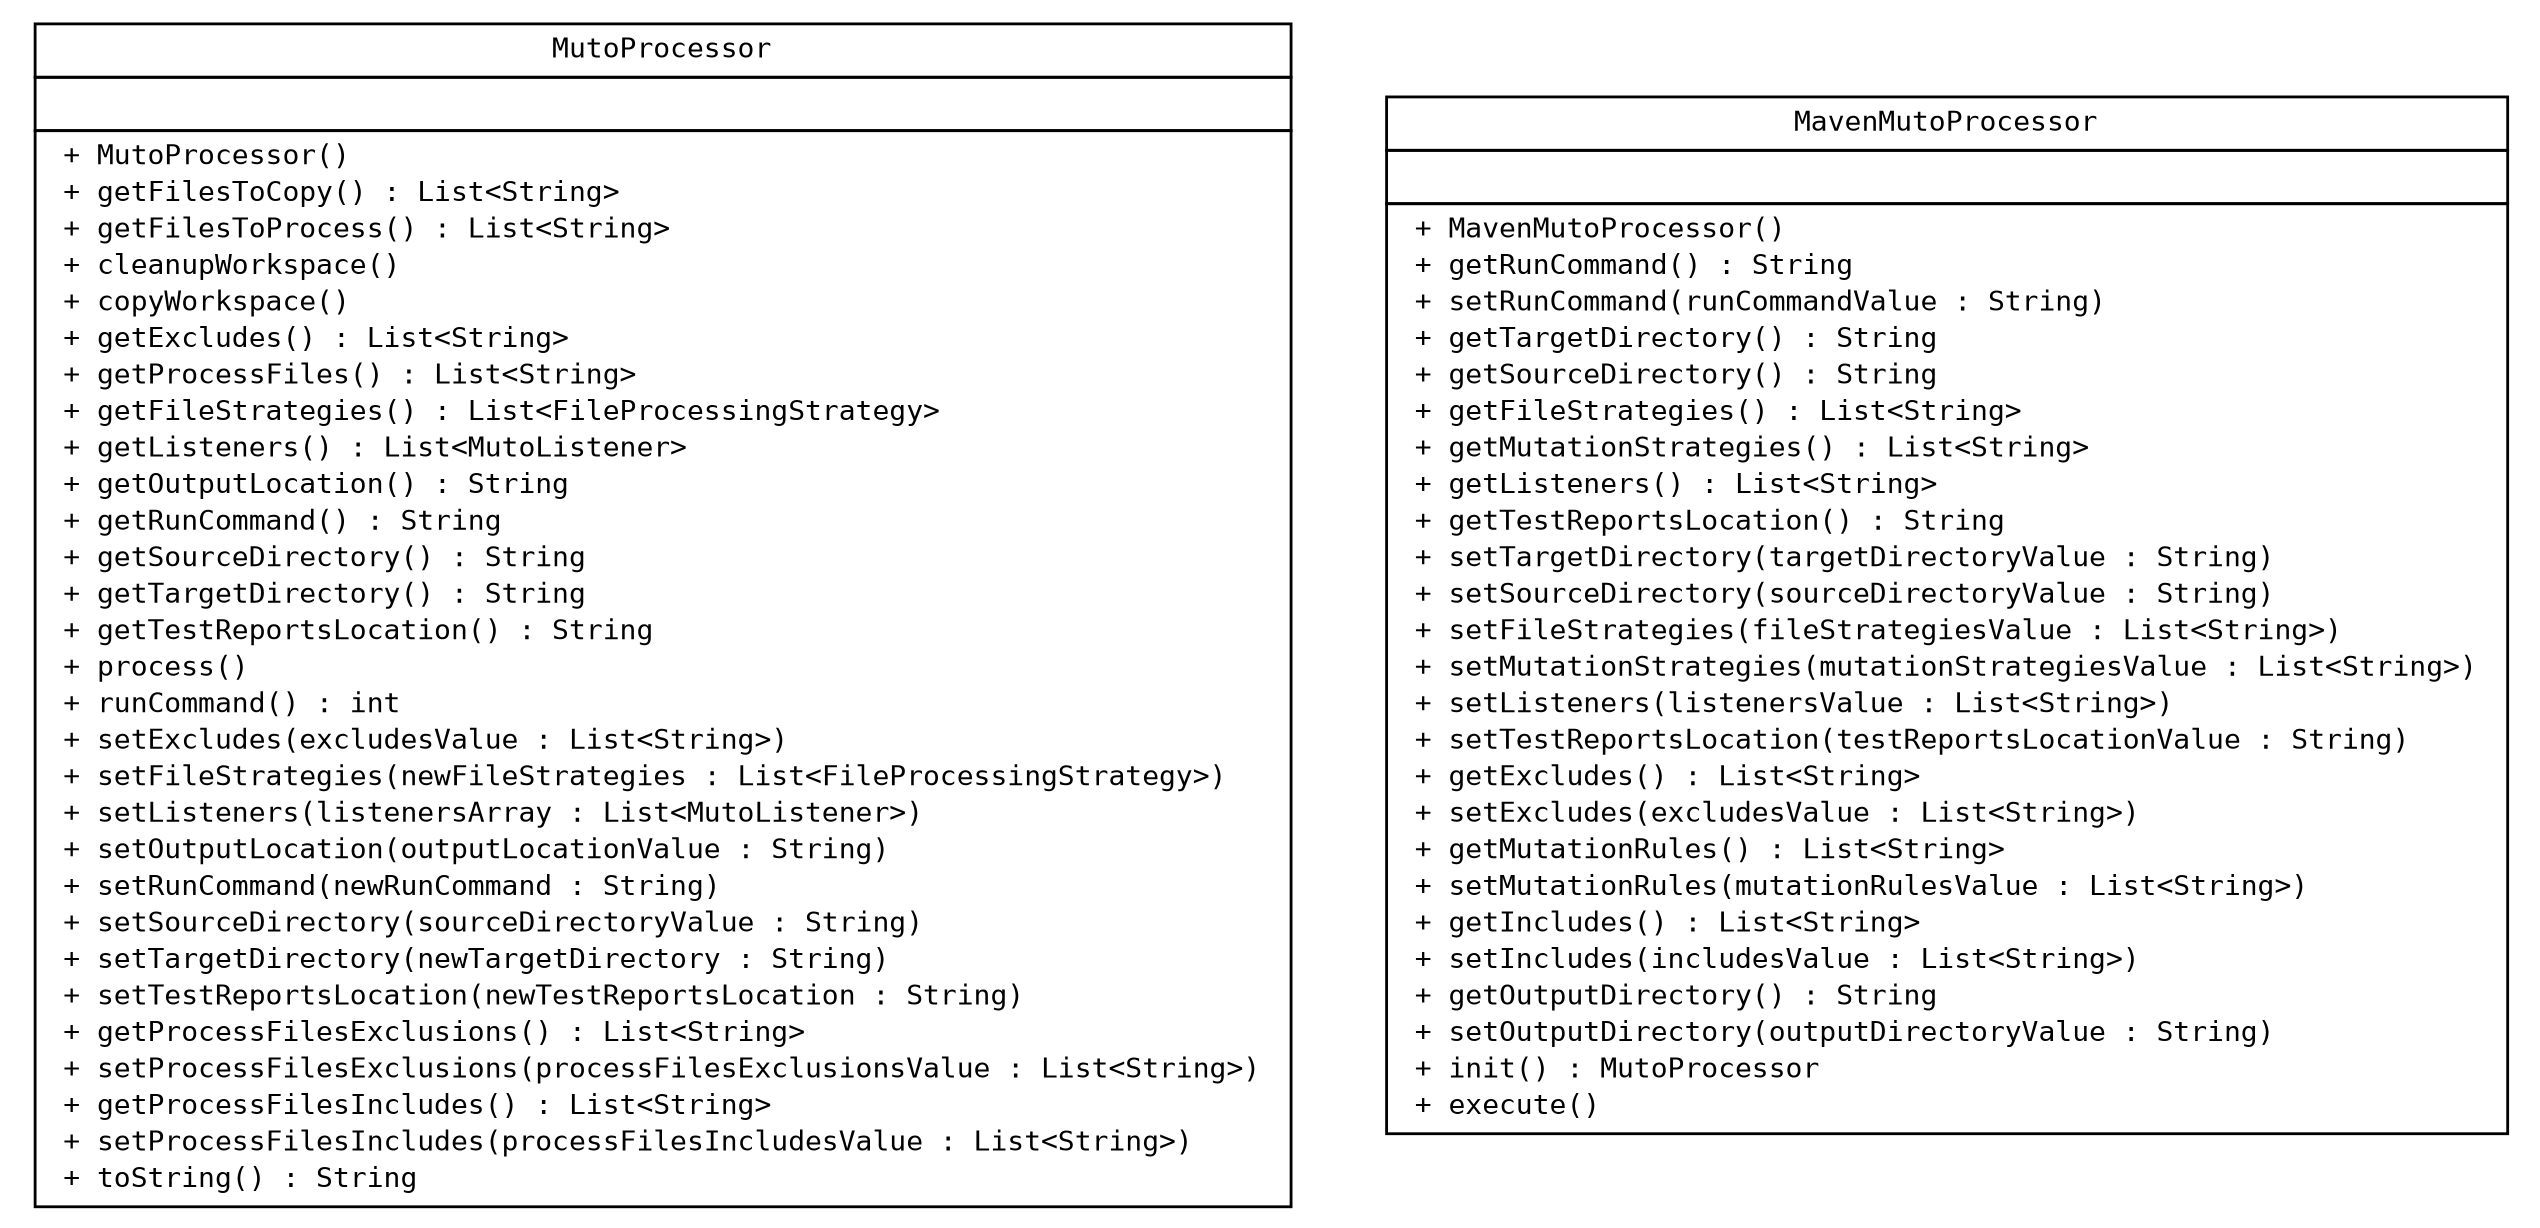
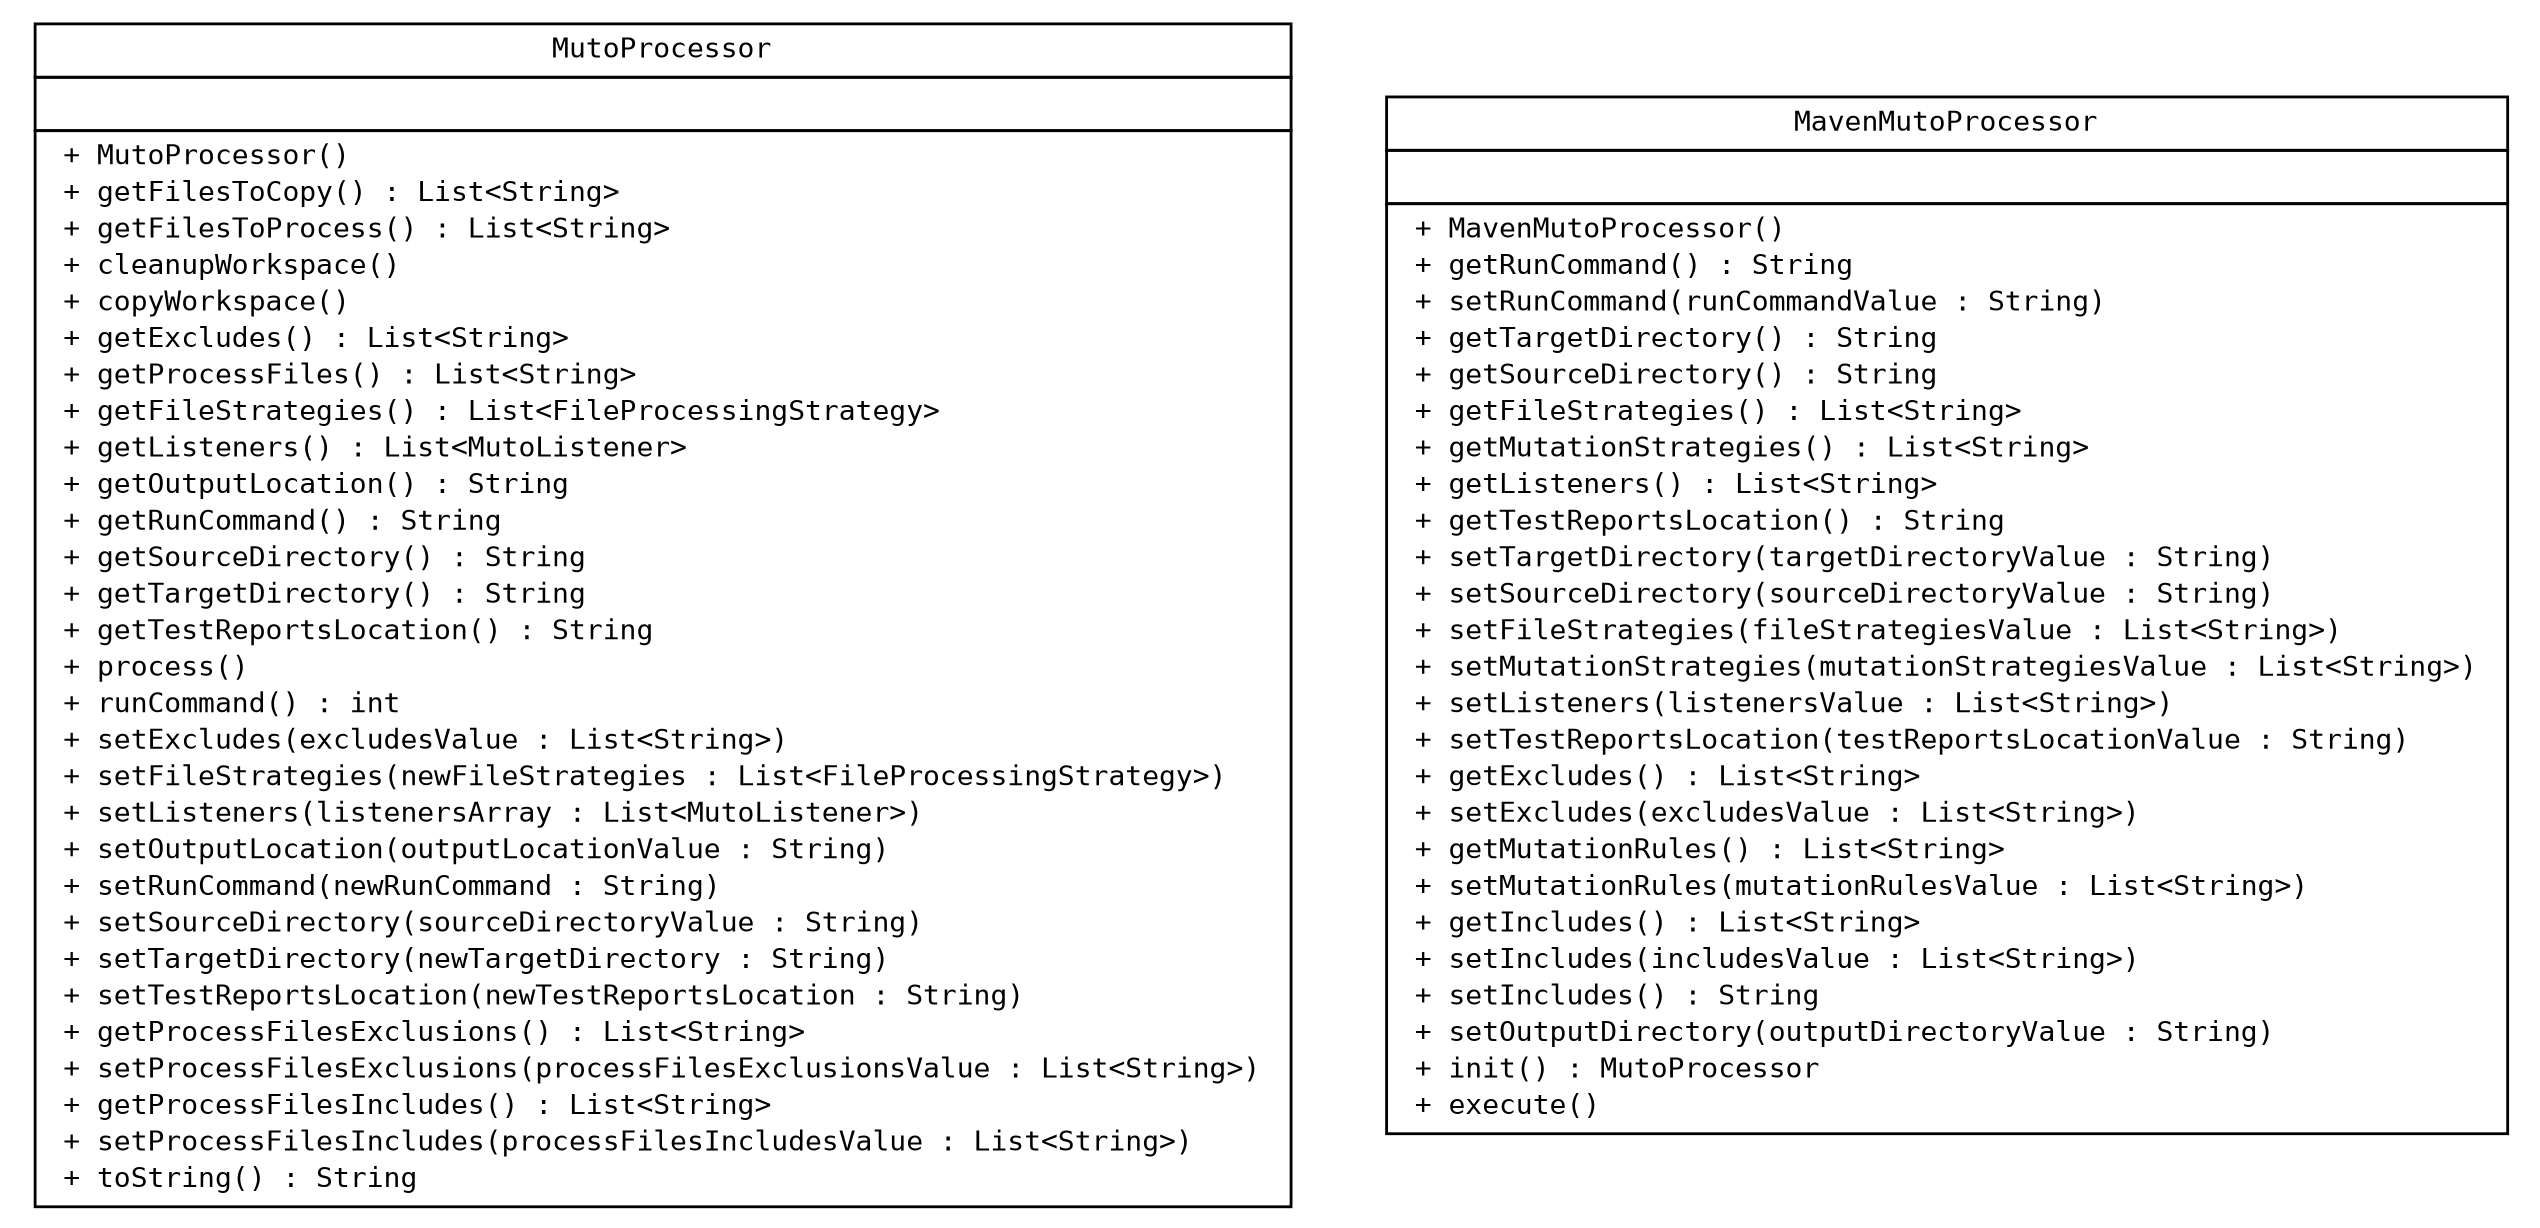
(1677, 996) -> (1618, 996)
